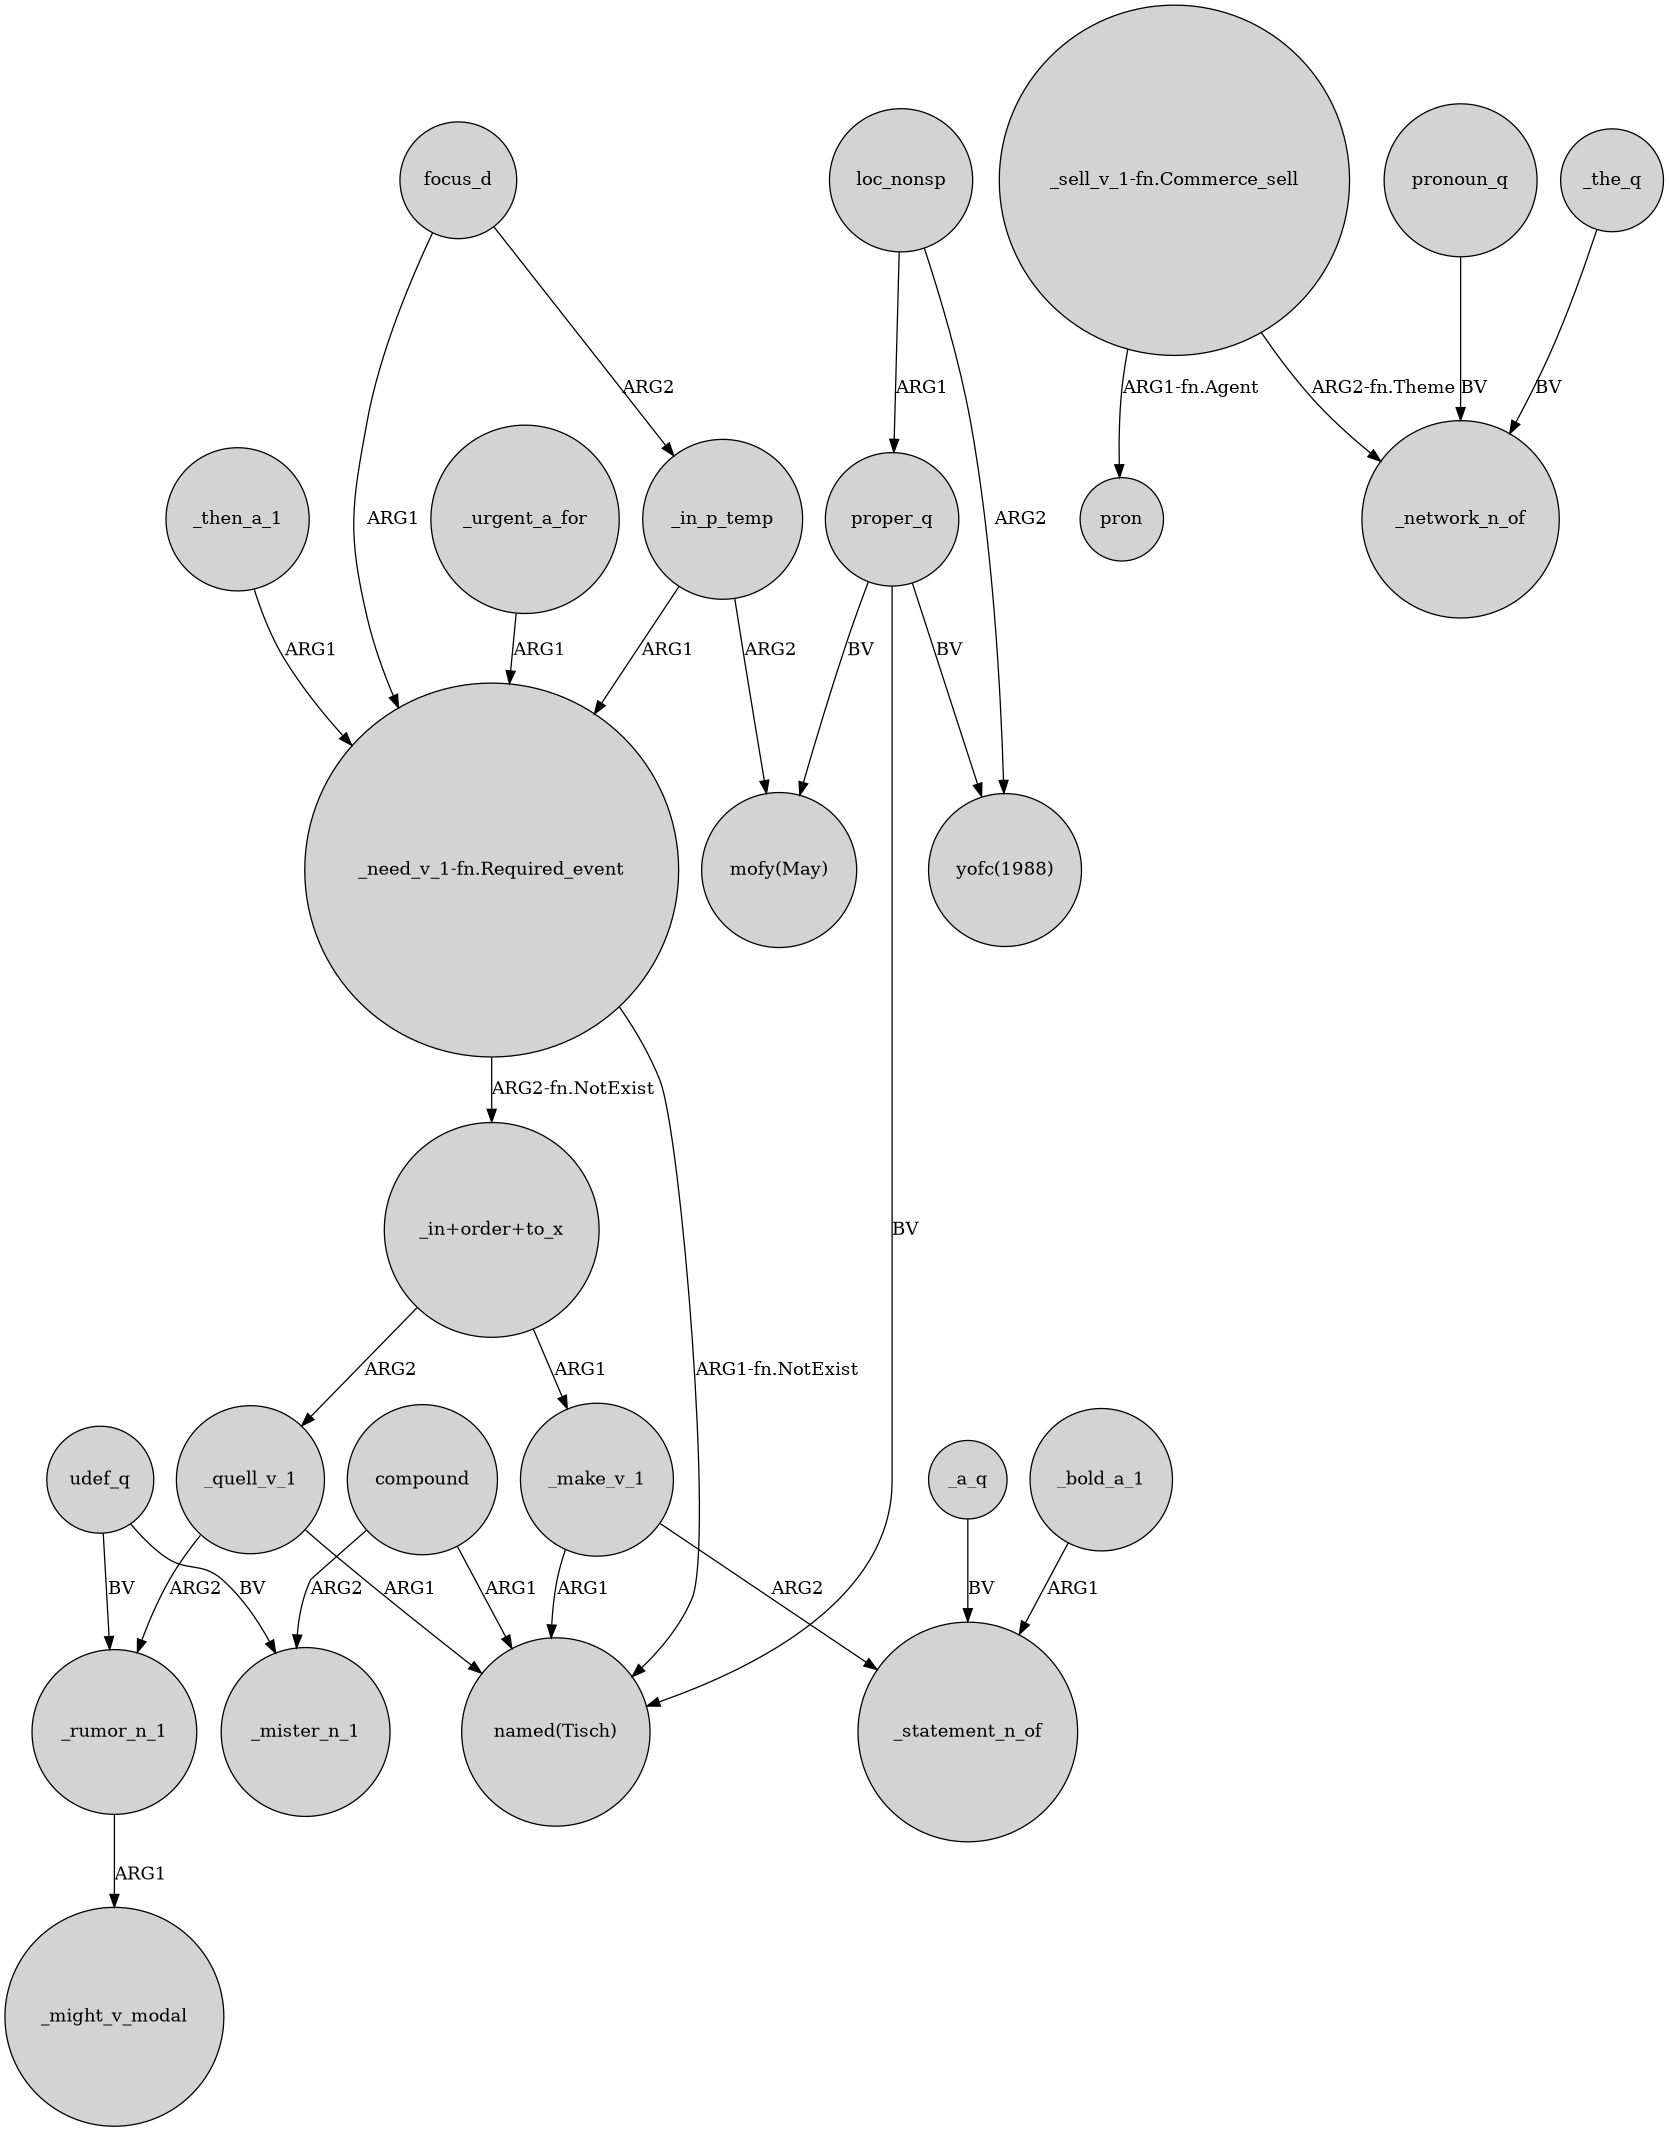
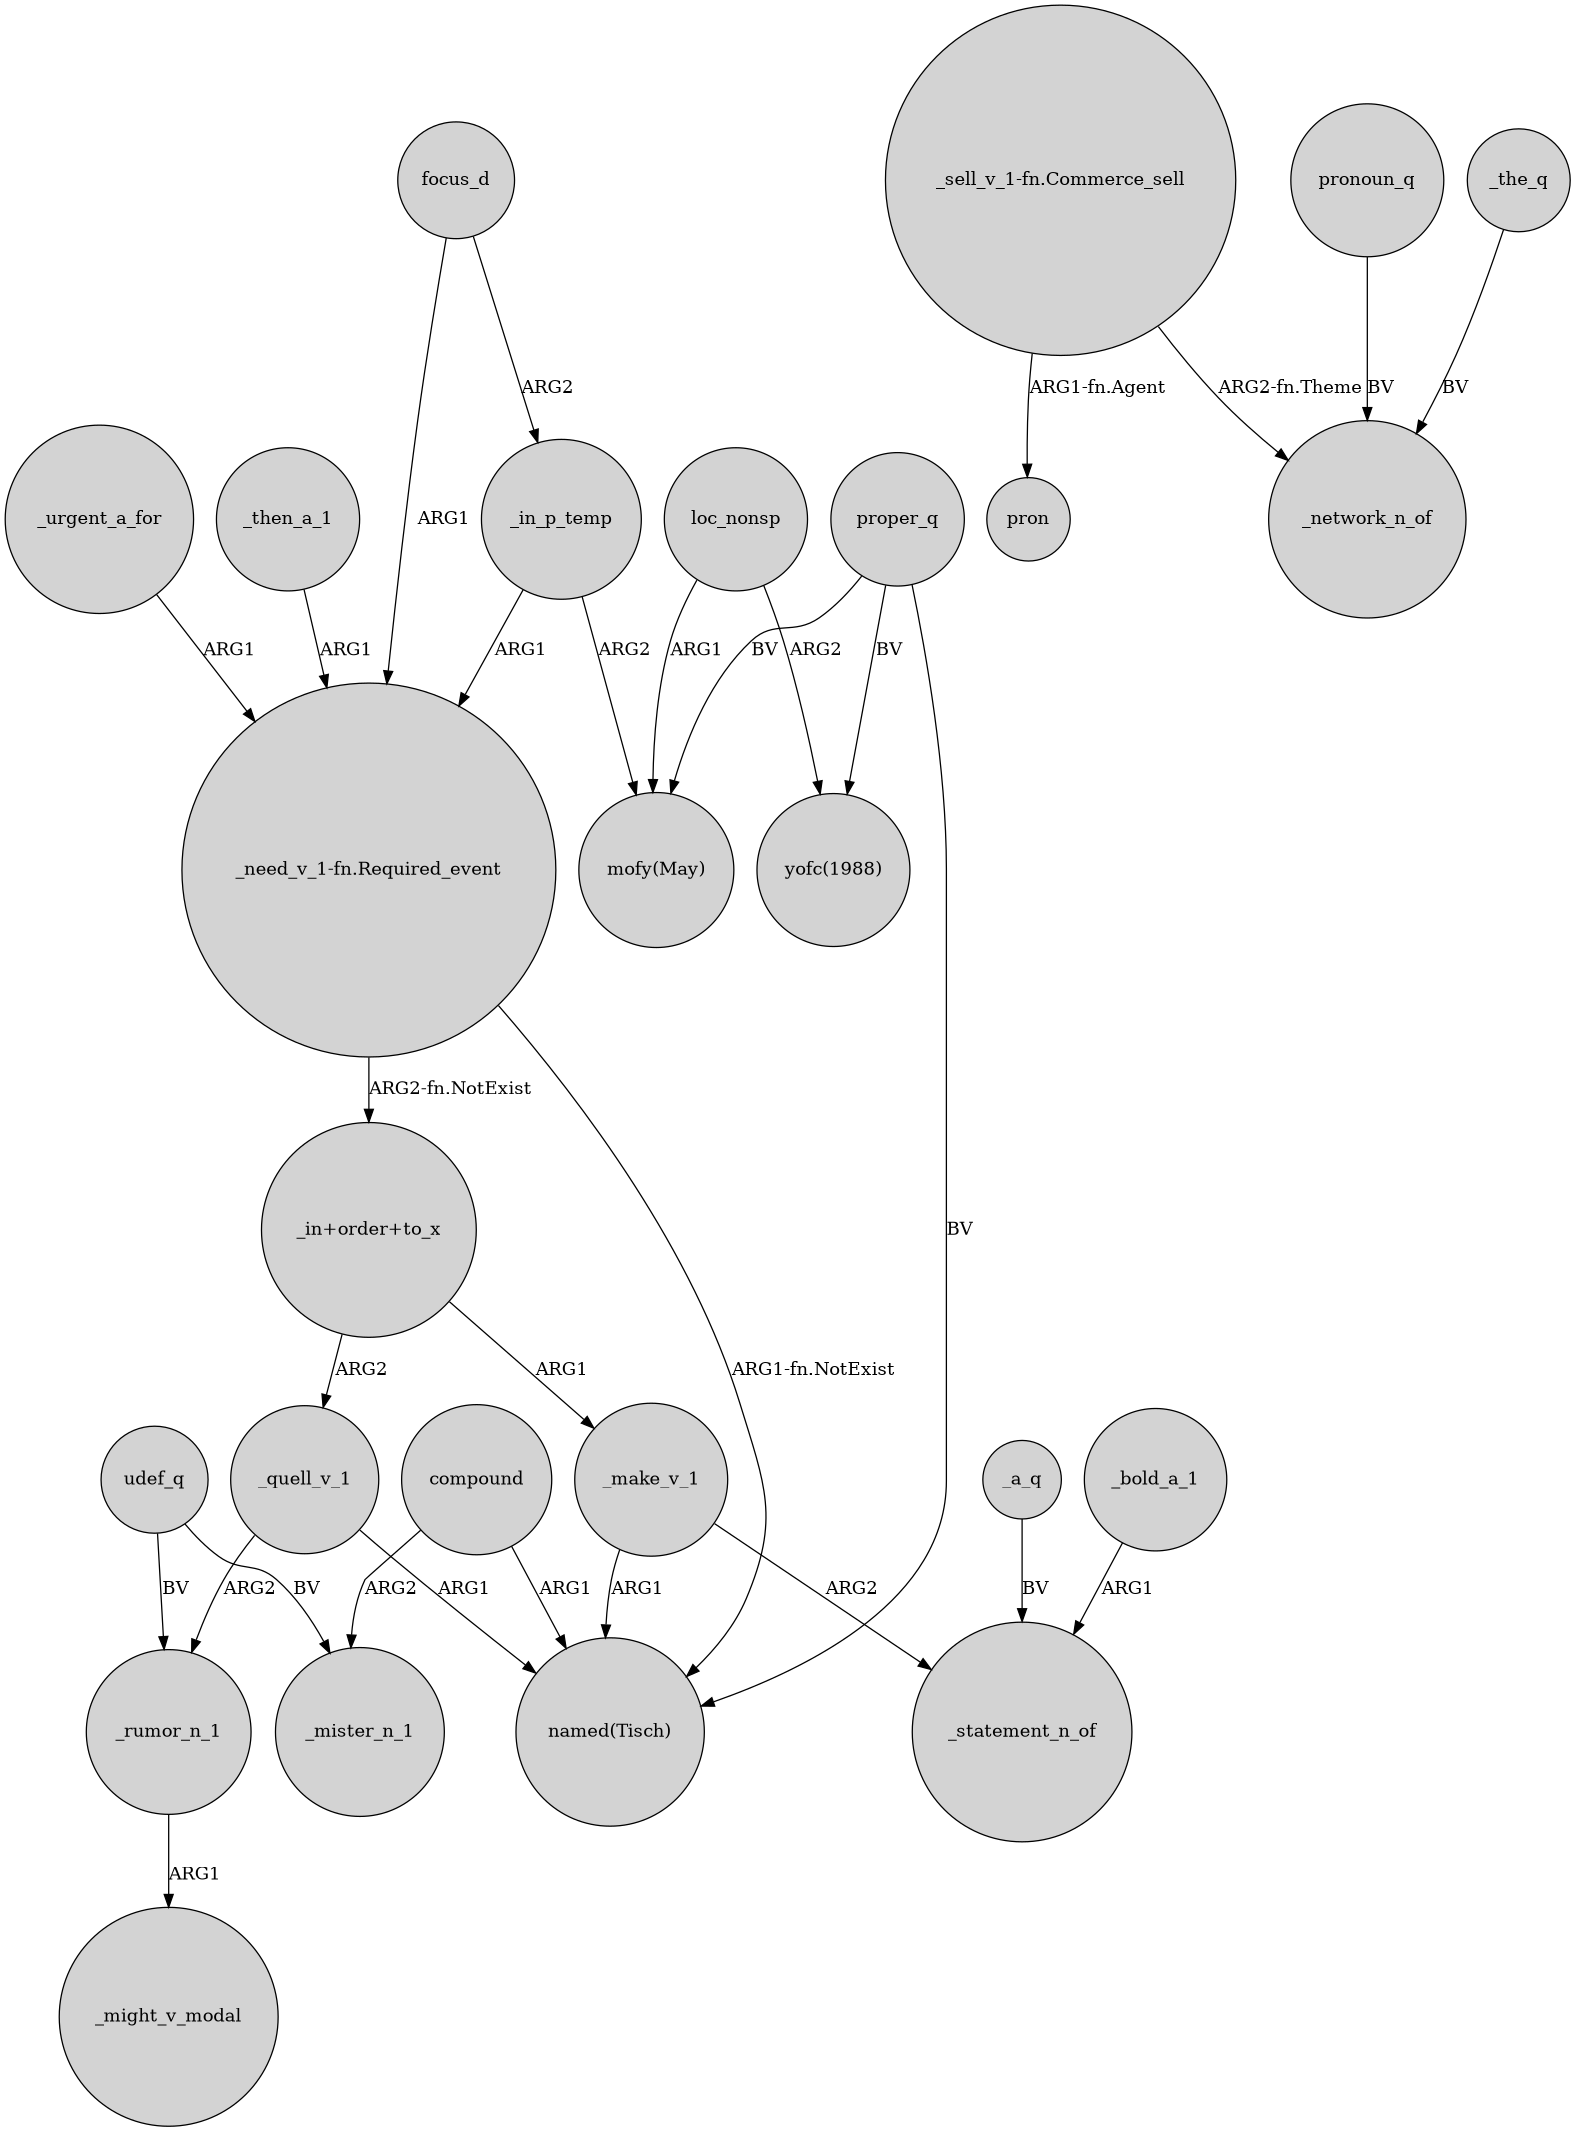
(897, 346) -> (662, 677)
